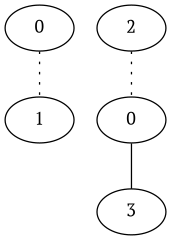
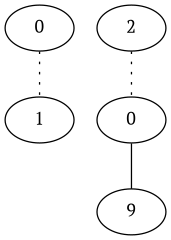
(131, 212) -> (131, 212)
